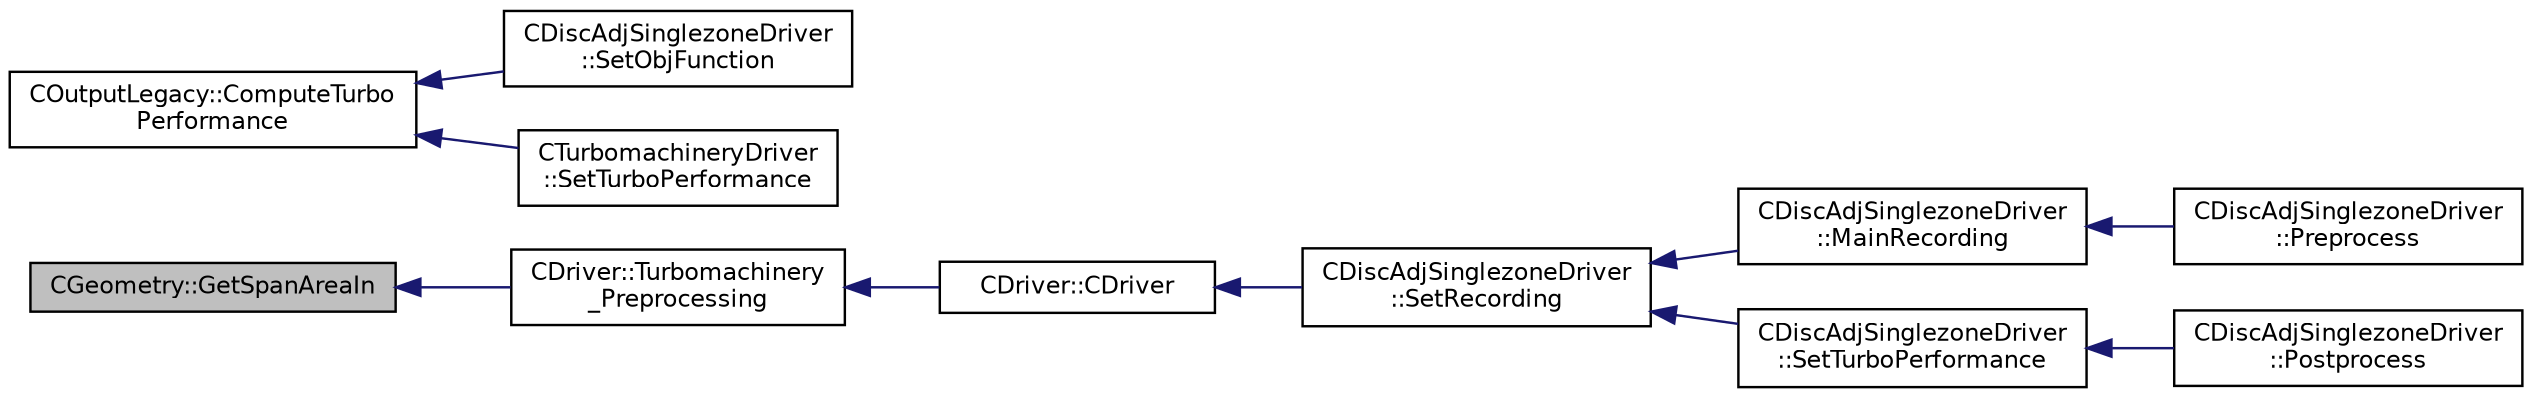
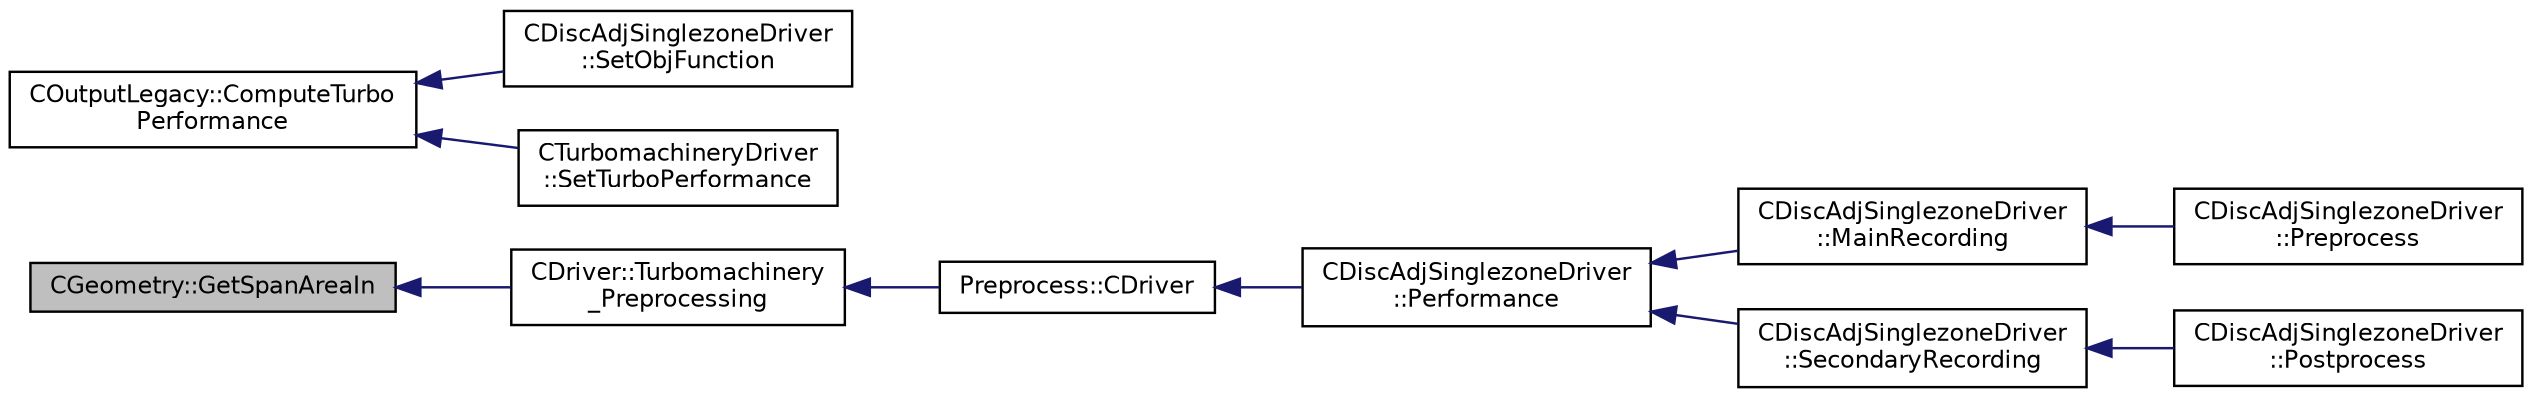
(1077, 287) -> (1077, 287)
(1477, 287) -> (1477, 287)
(1912, 348) -> (1912, 348)
